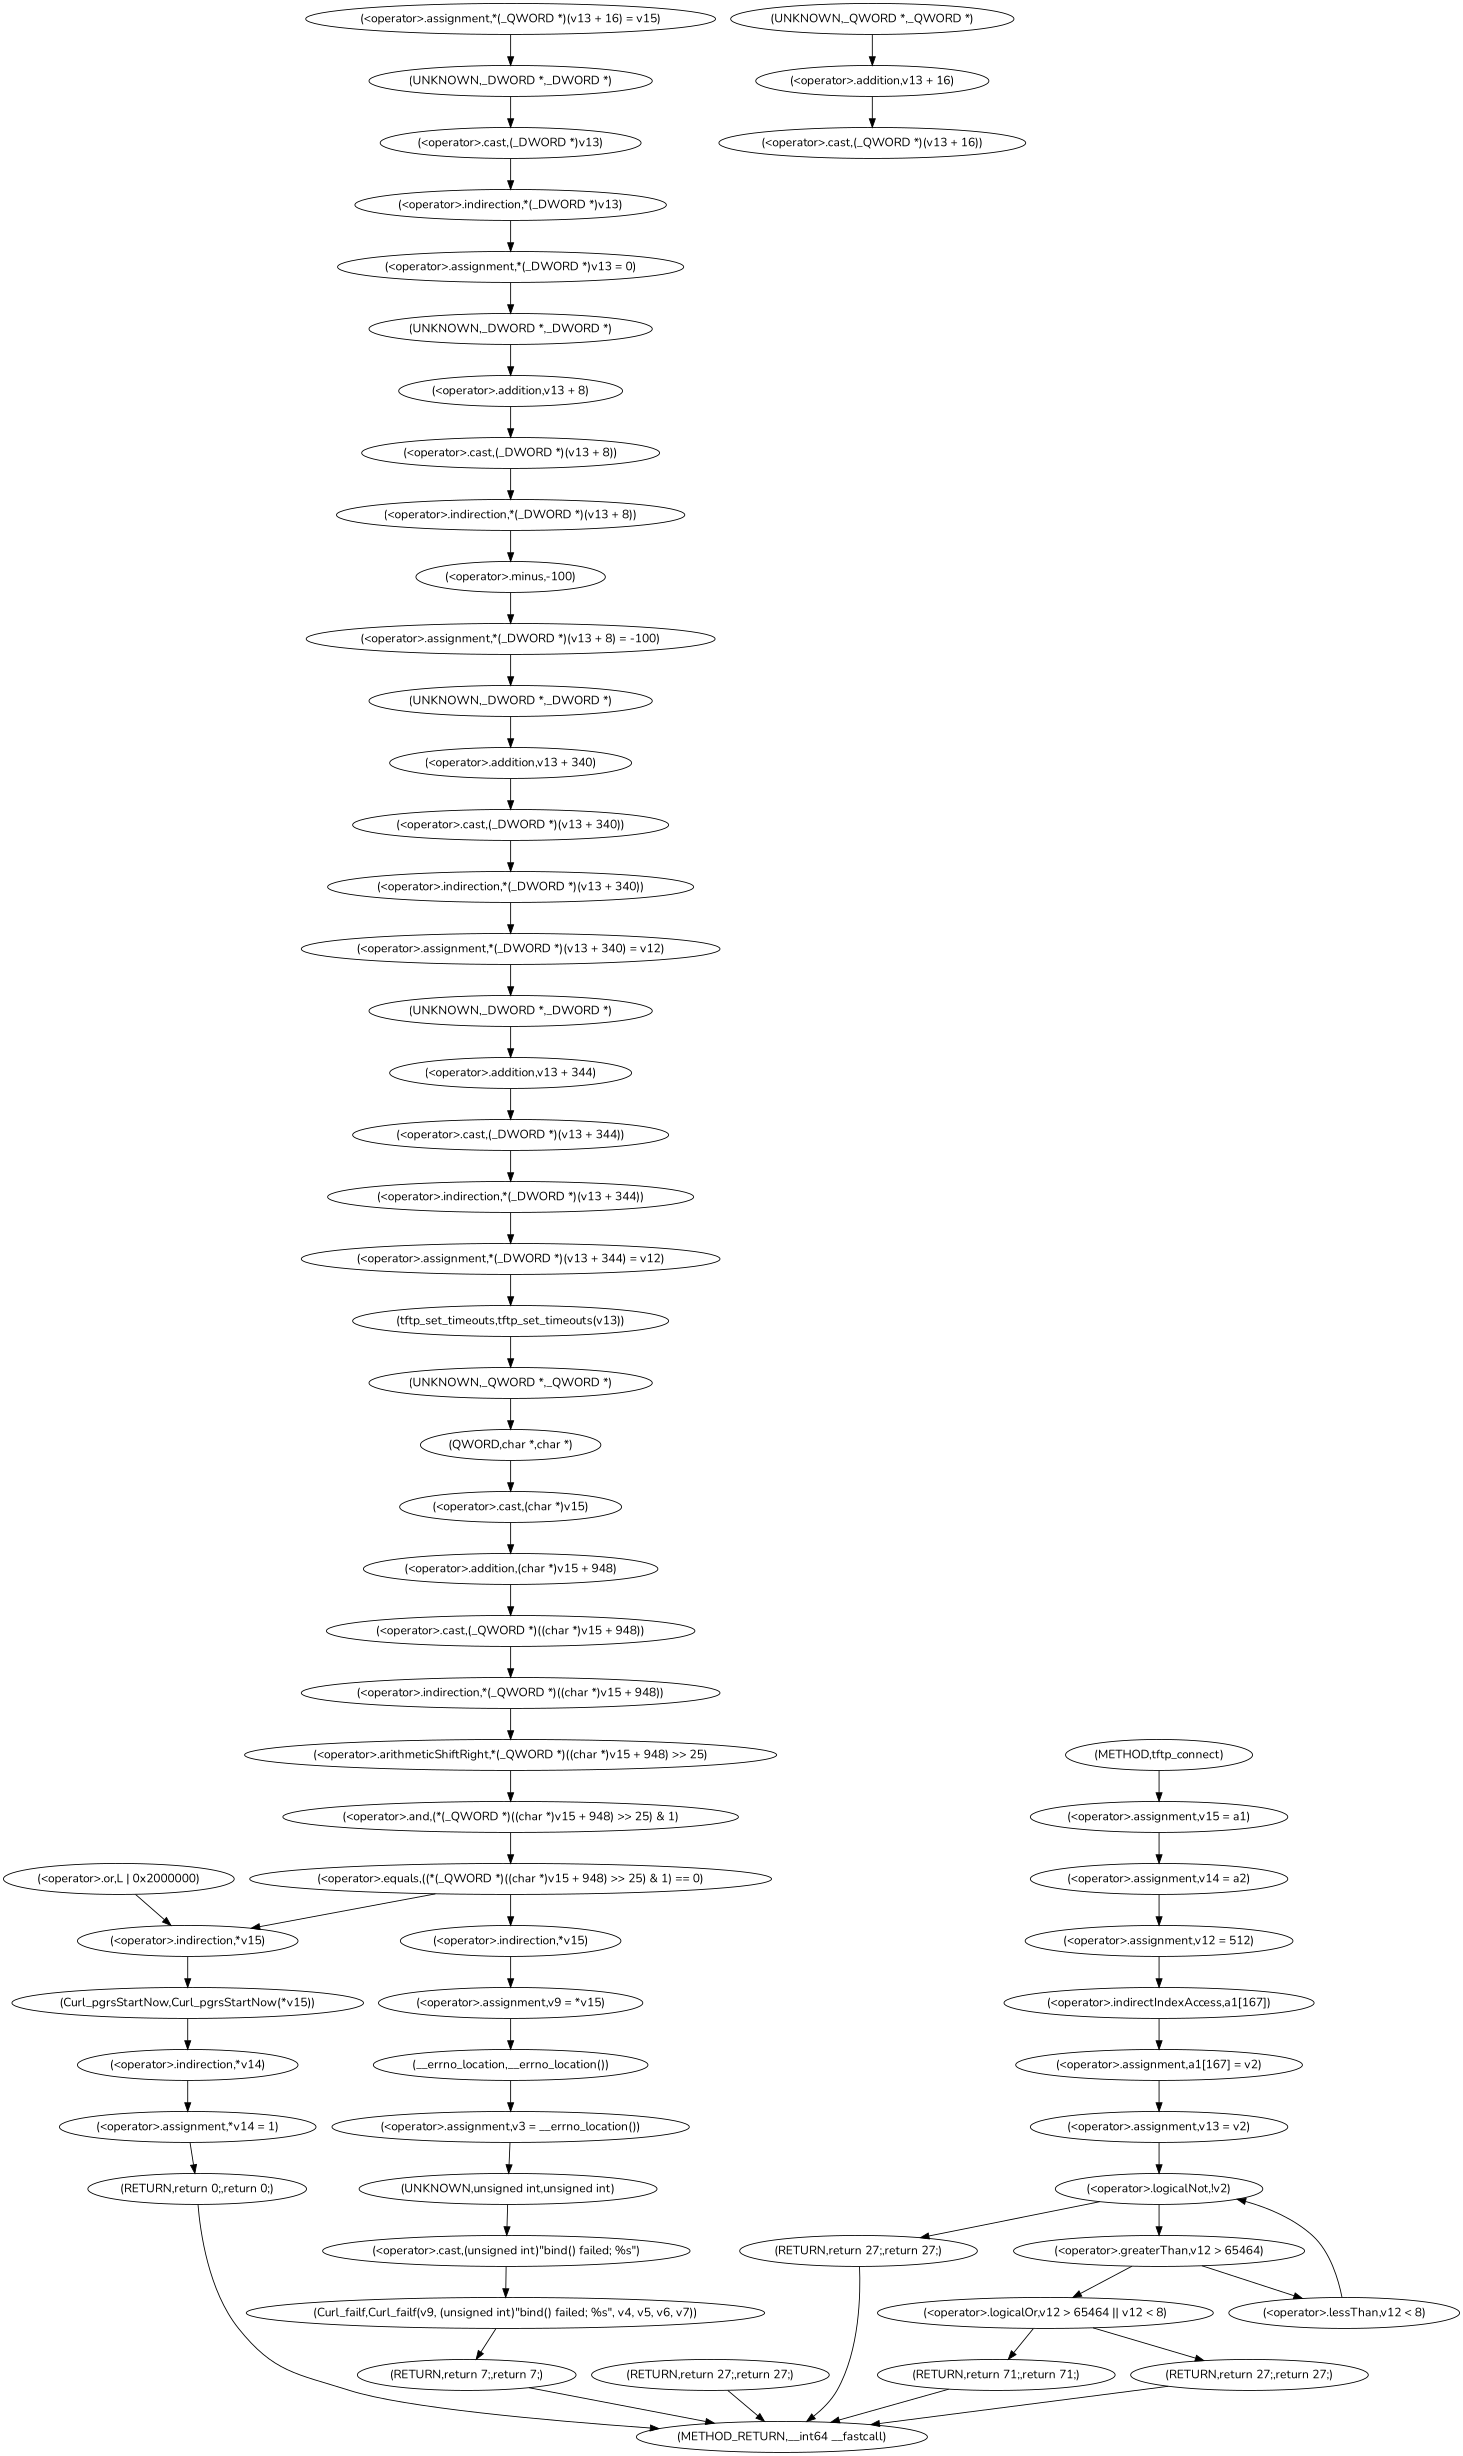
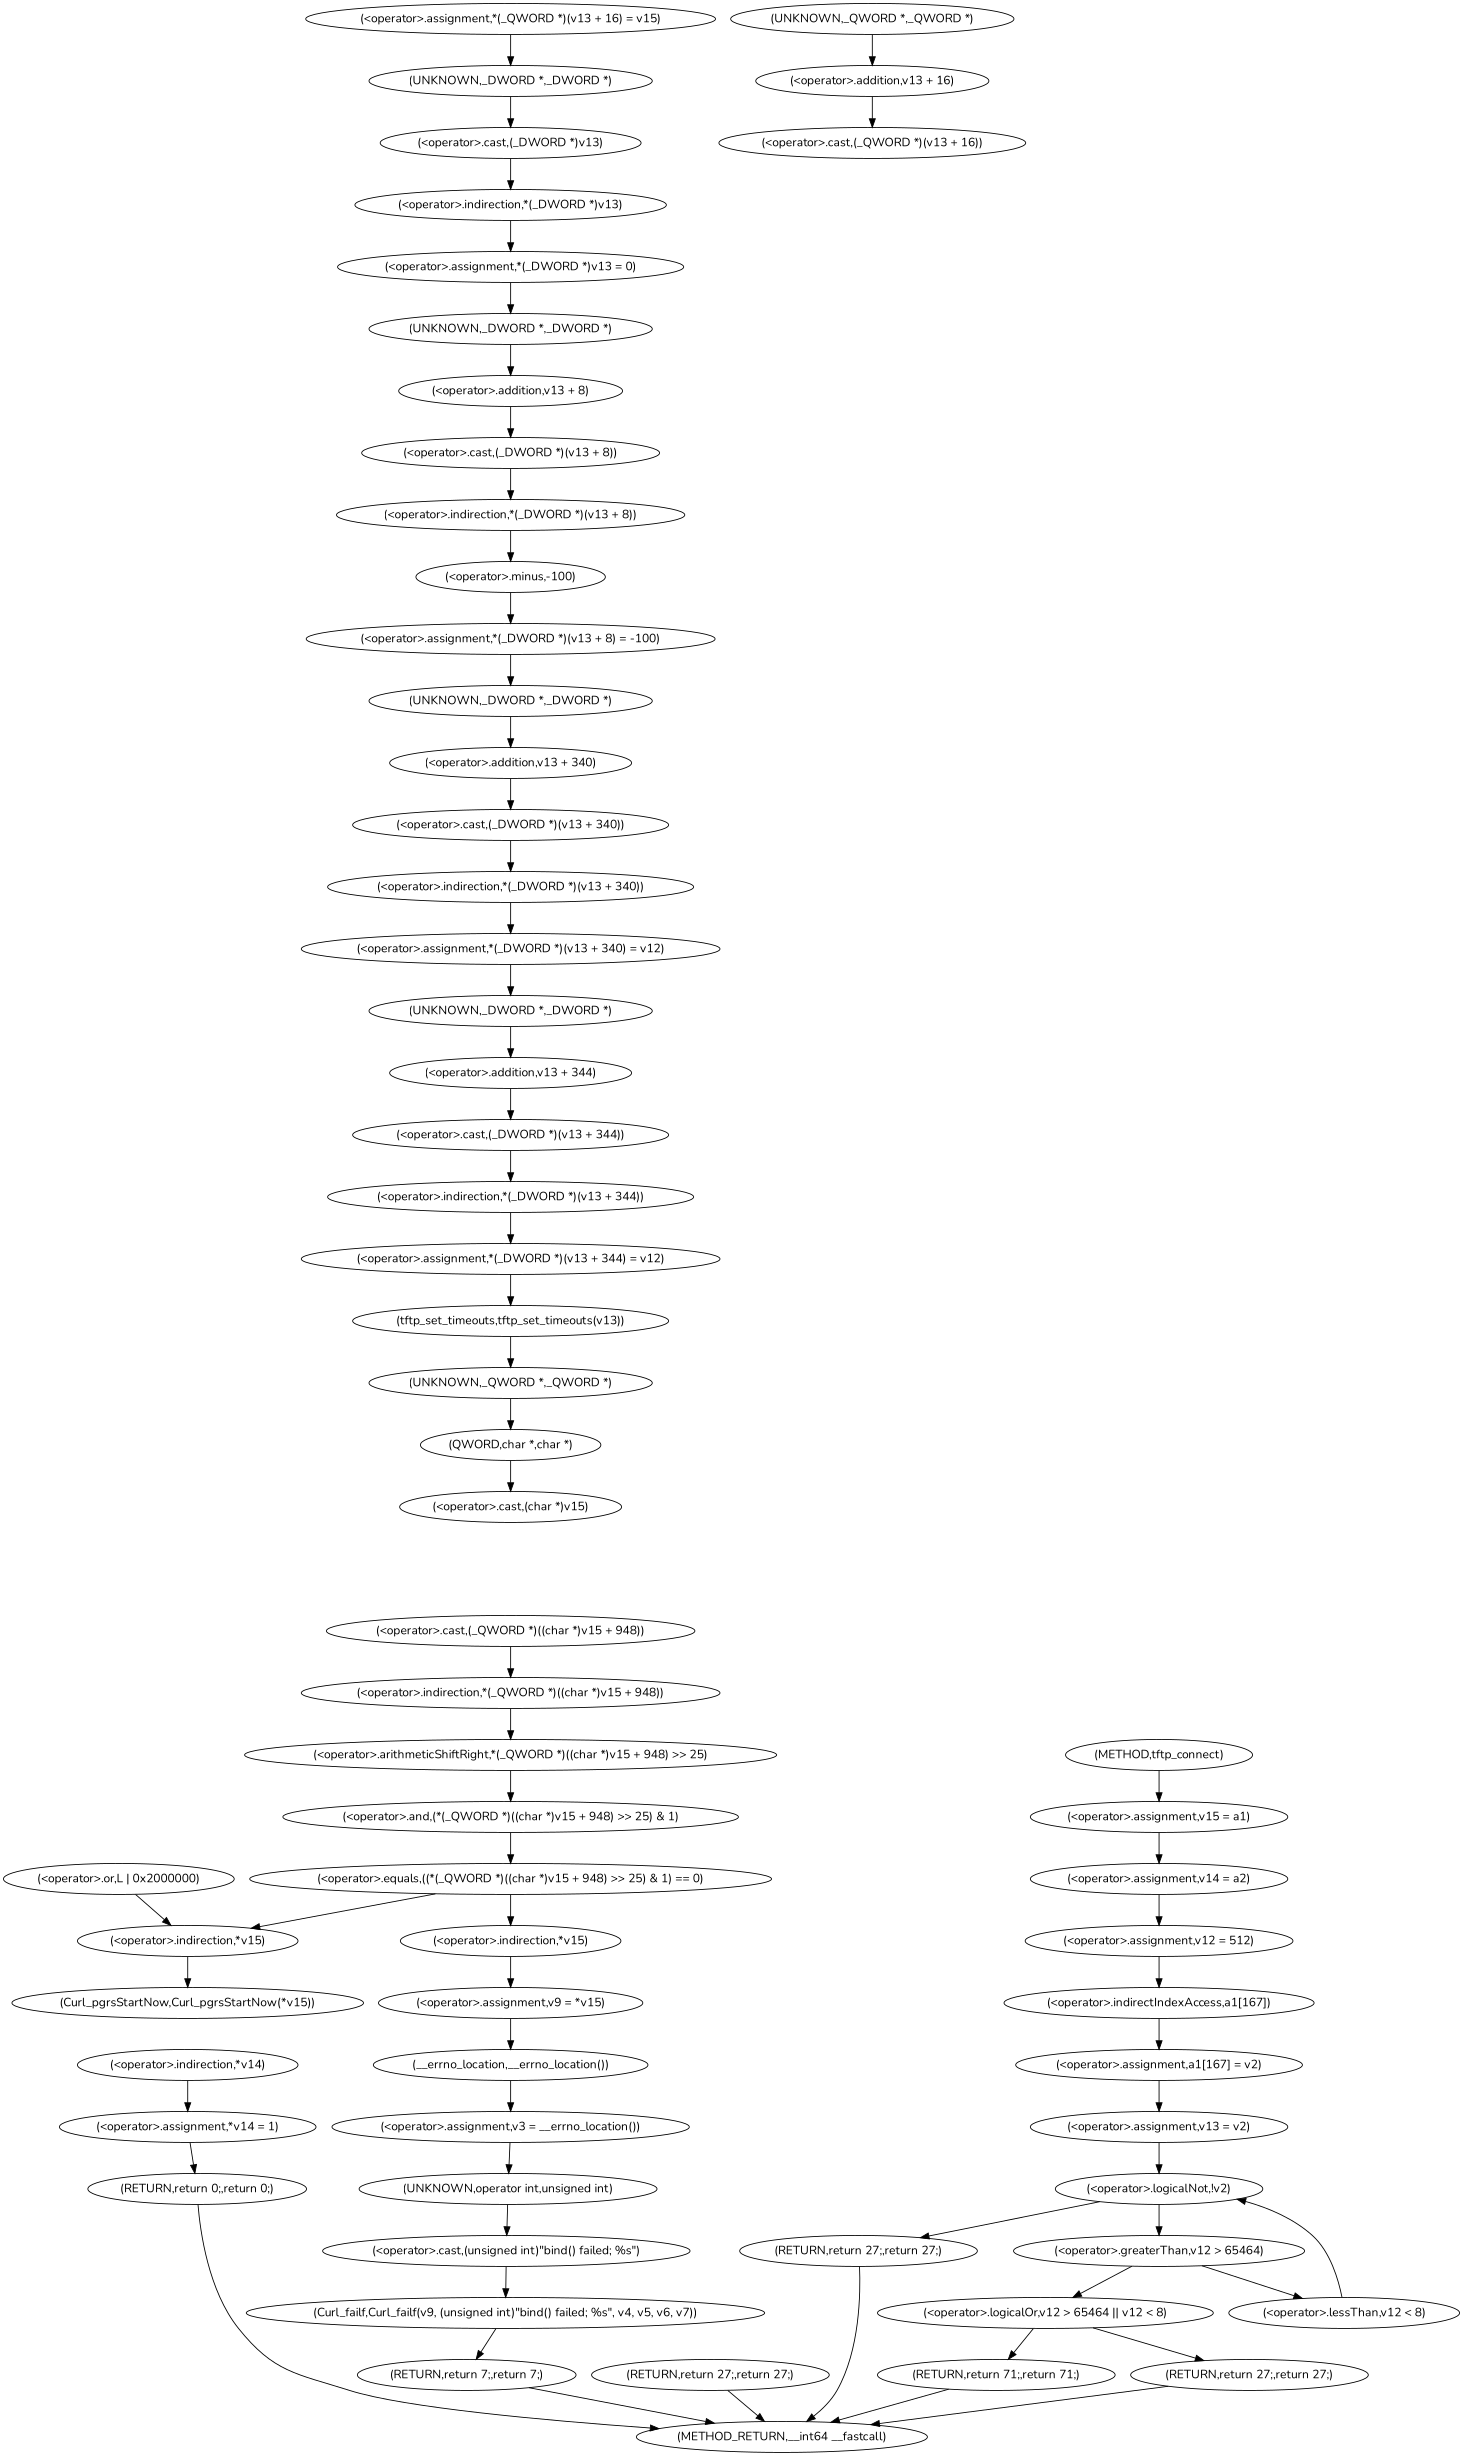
(511, 1569) -> none
(188, 2030) -> none
(508, 2189) -> (508, 2189)
